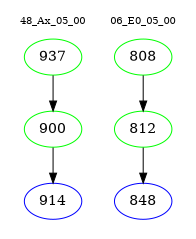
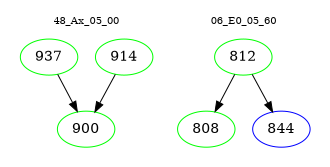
(143, 22) -> (244, 22)
(143, 88) -> (227, 88)
(53, 160) -> (108, 89)
(53, 201) -> (124, 57)
(143, 201) -> (281, 129)
